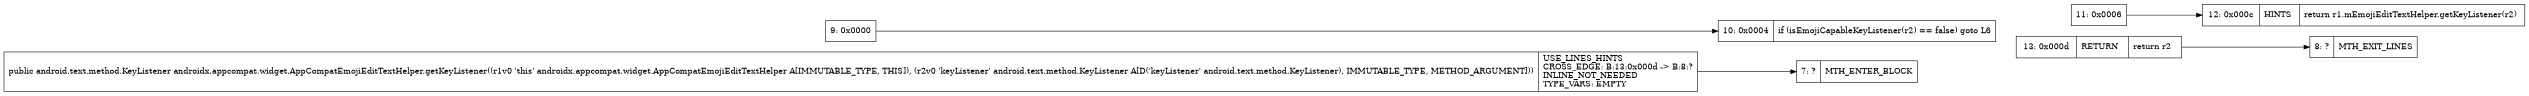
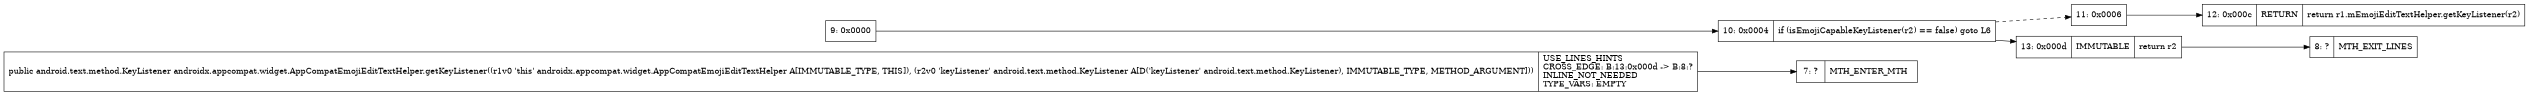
(2278, 15) -> (2280, 15)
none -> (2030, 20)
none -> (2003, 41)
(2100, 47) -> (2103, 47)
(1869, 71) -> (1869, 71)
